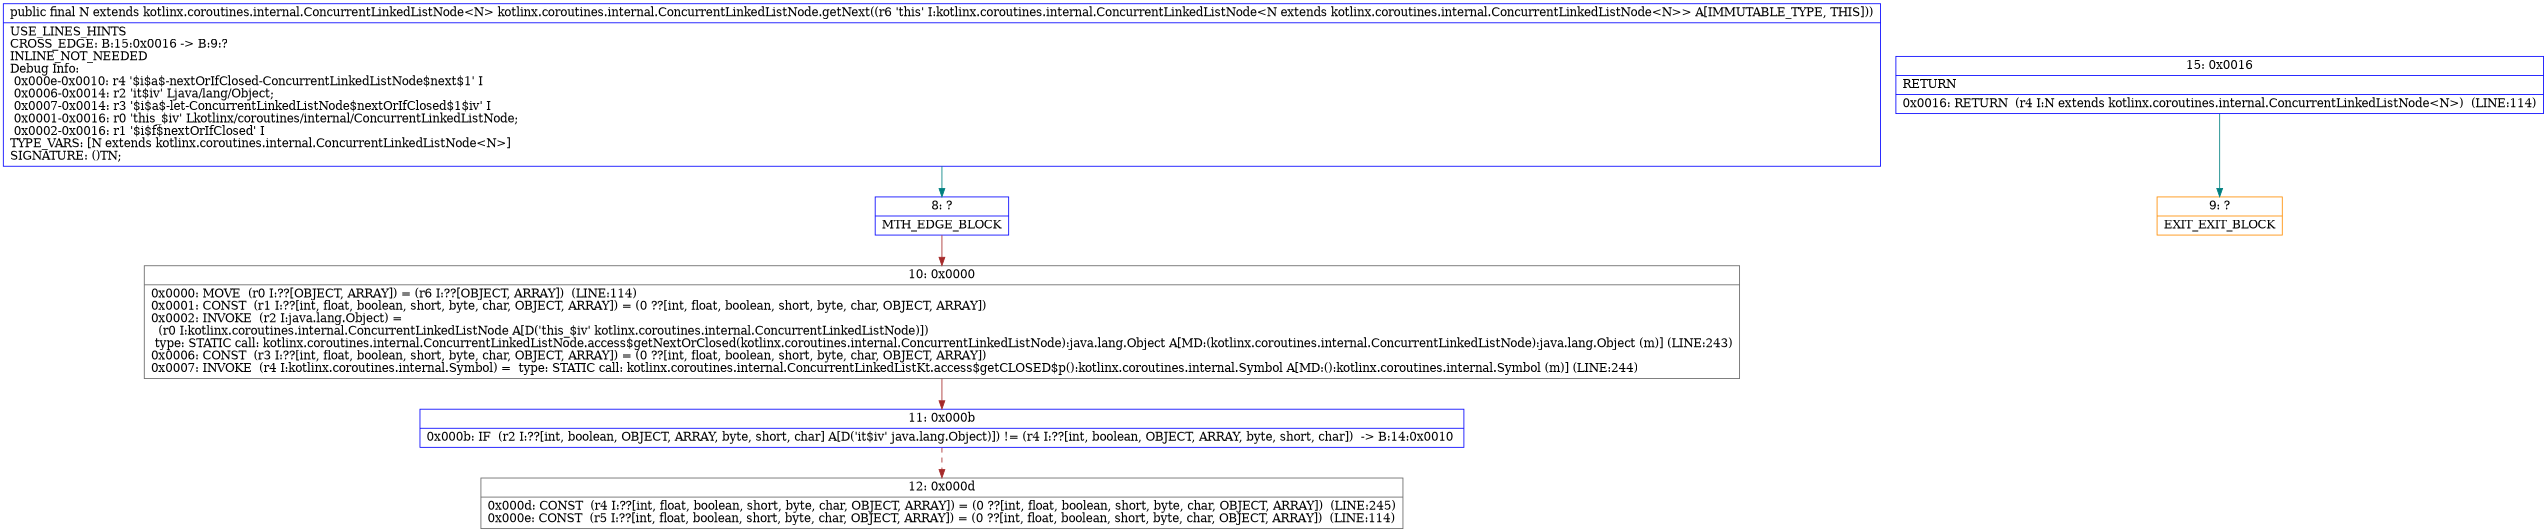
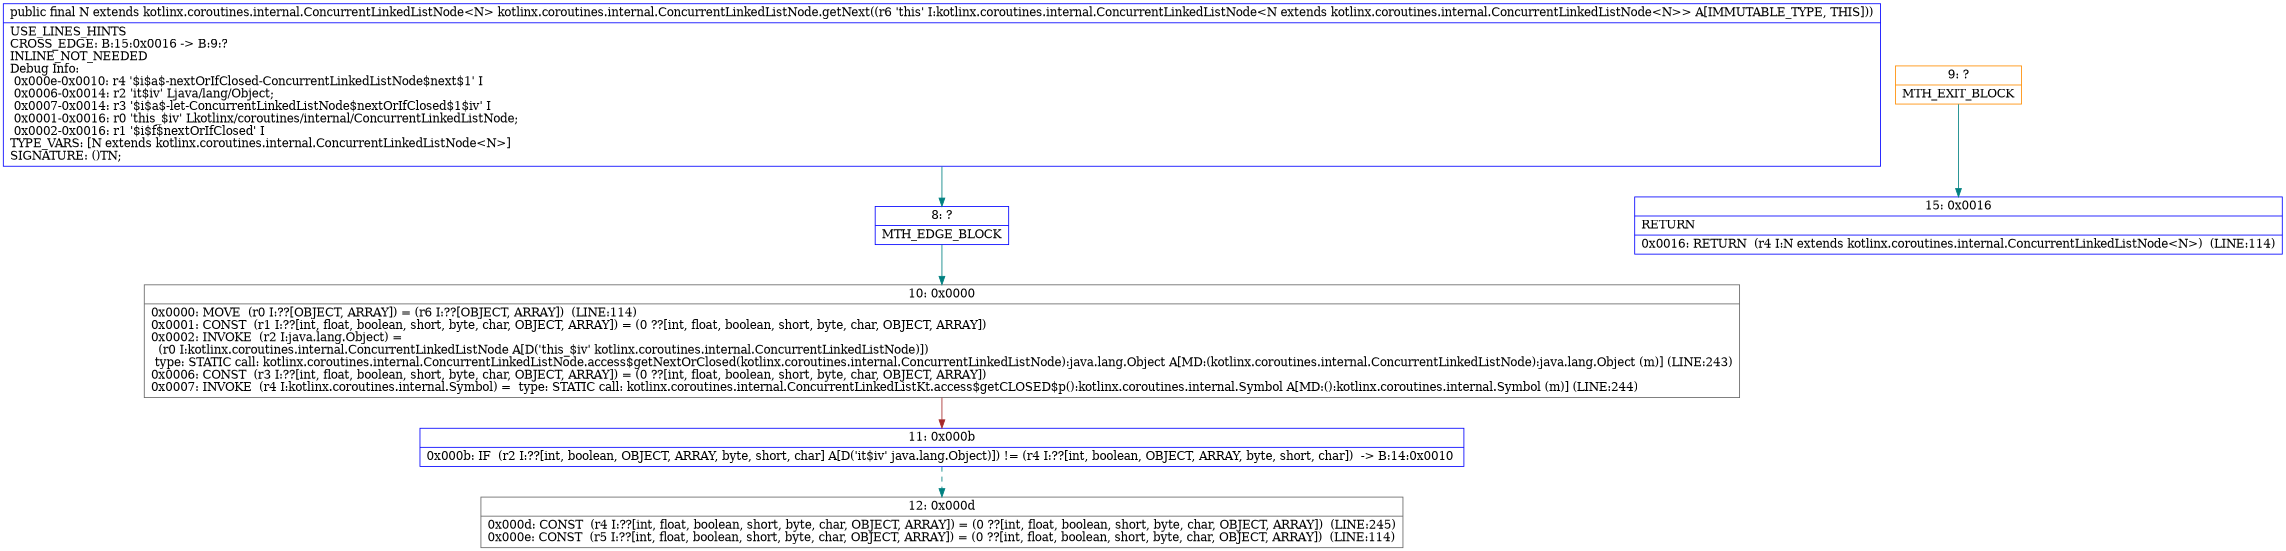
(2220, 151) -> (1958, 146)
(2220, 225) -> (1958, 94)
(942, 246) -> (942, 260)
(942, 459) -> (942, 478)
